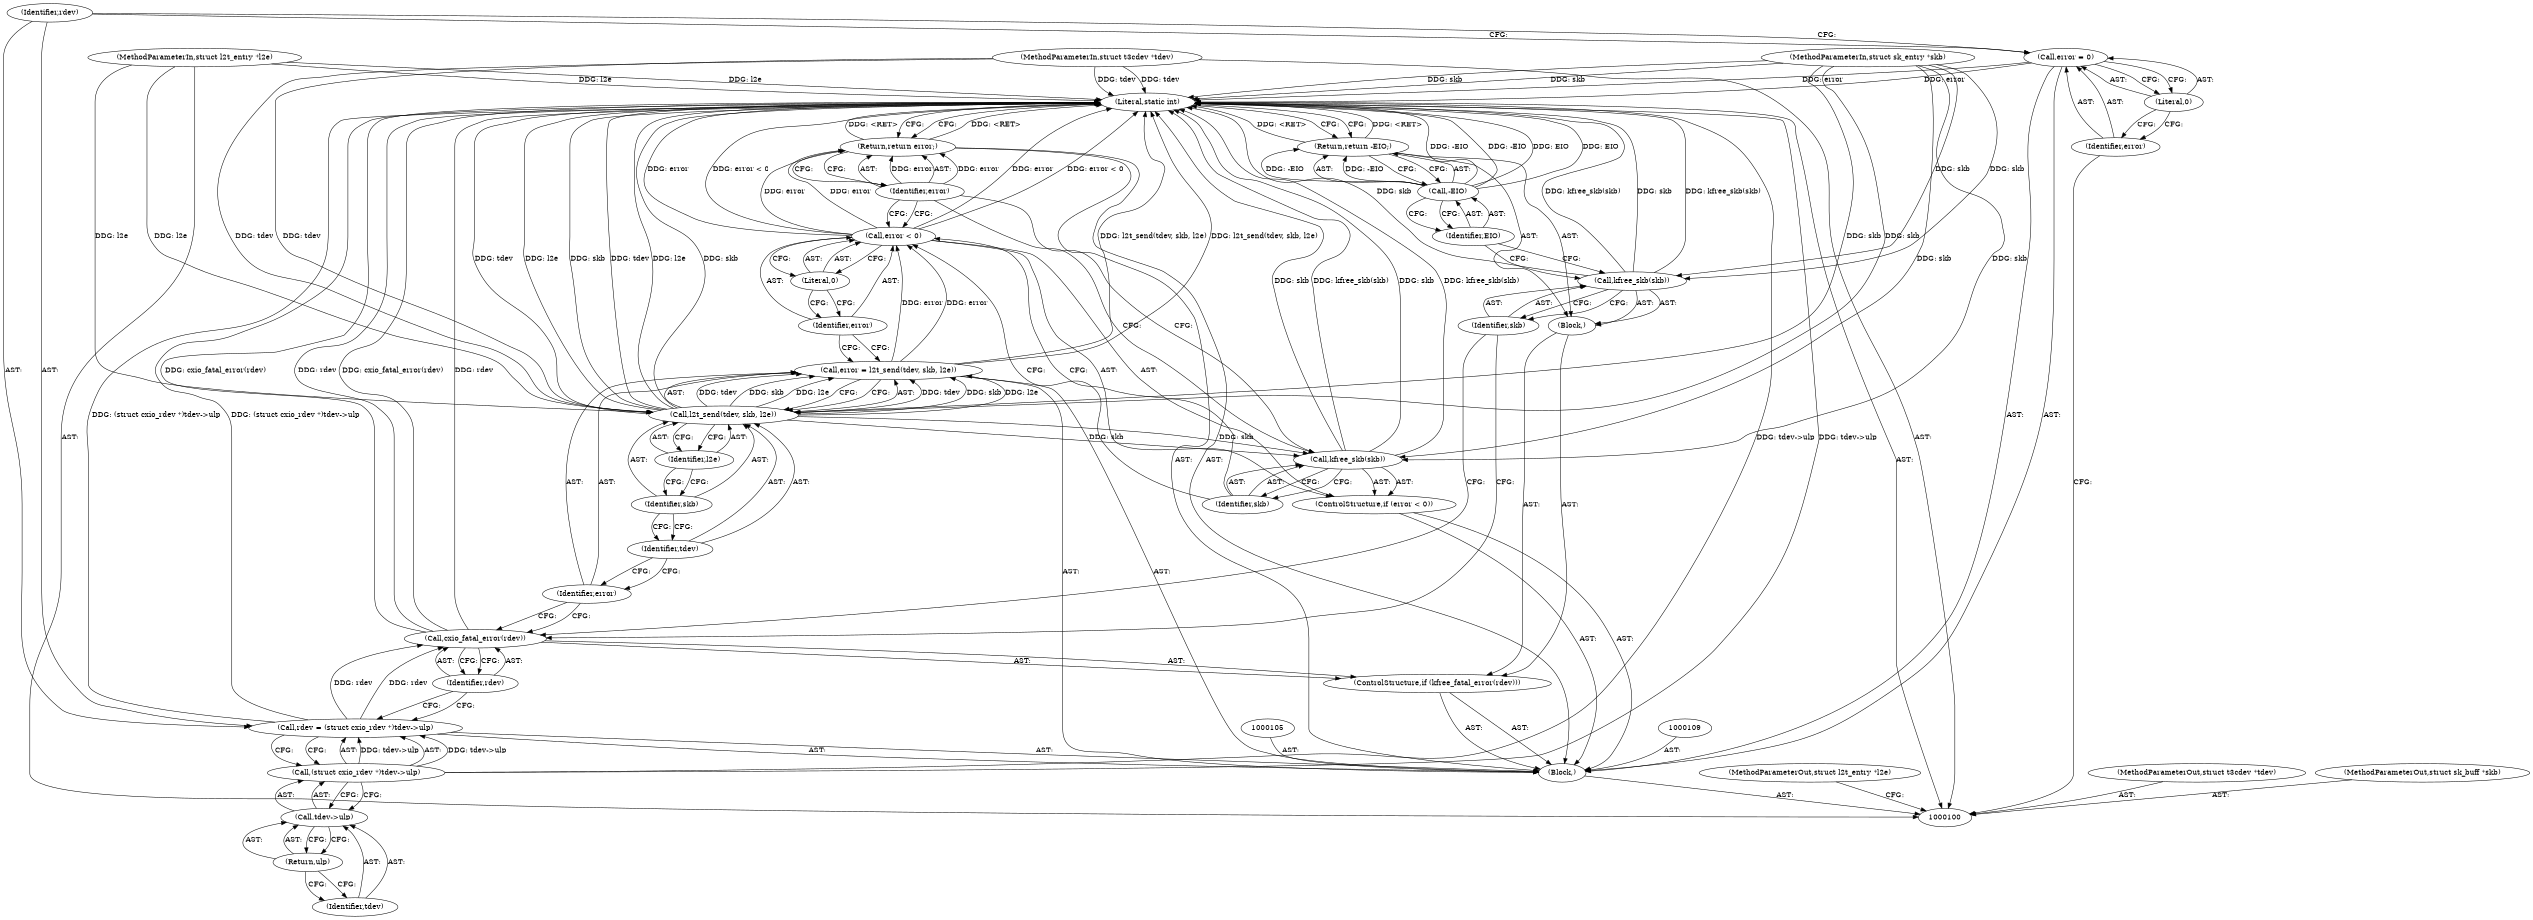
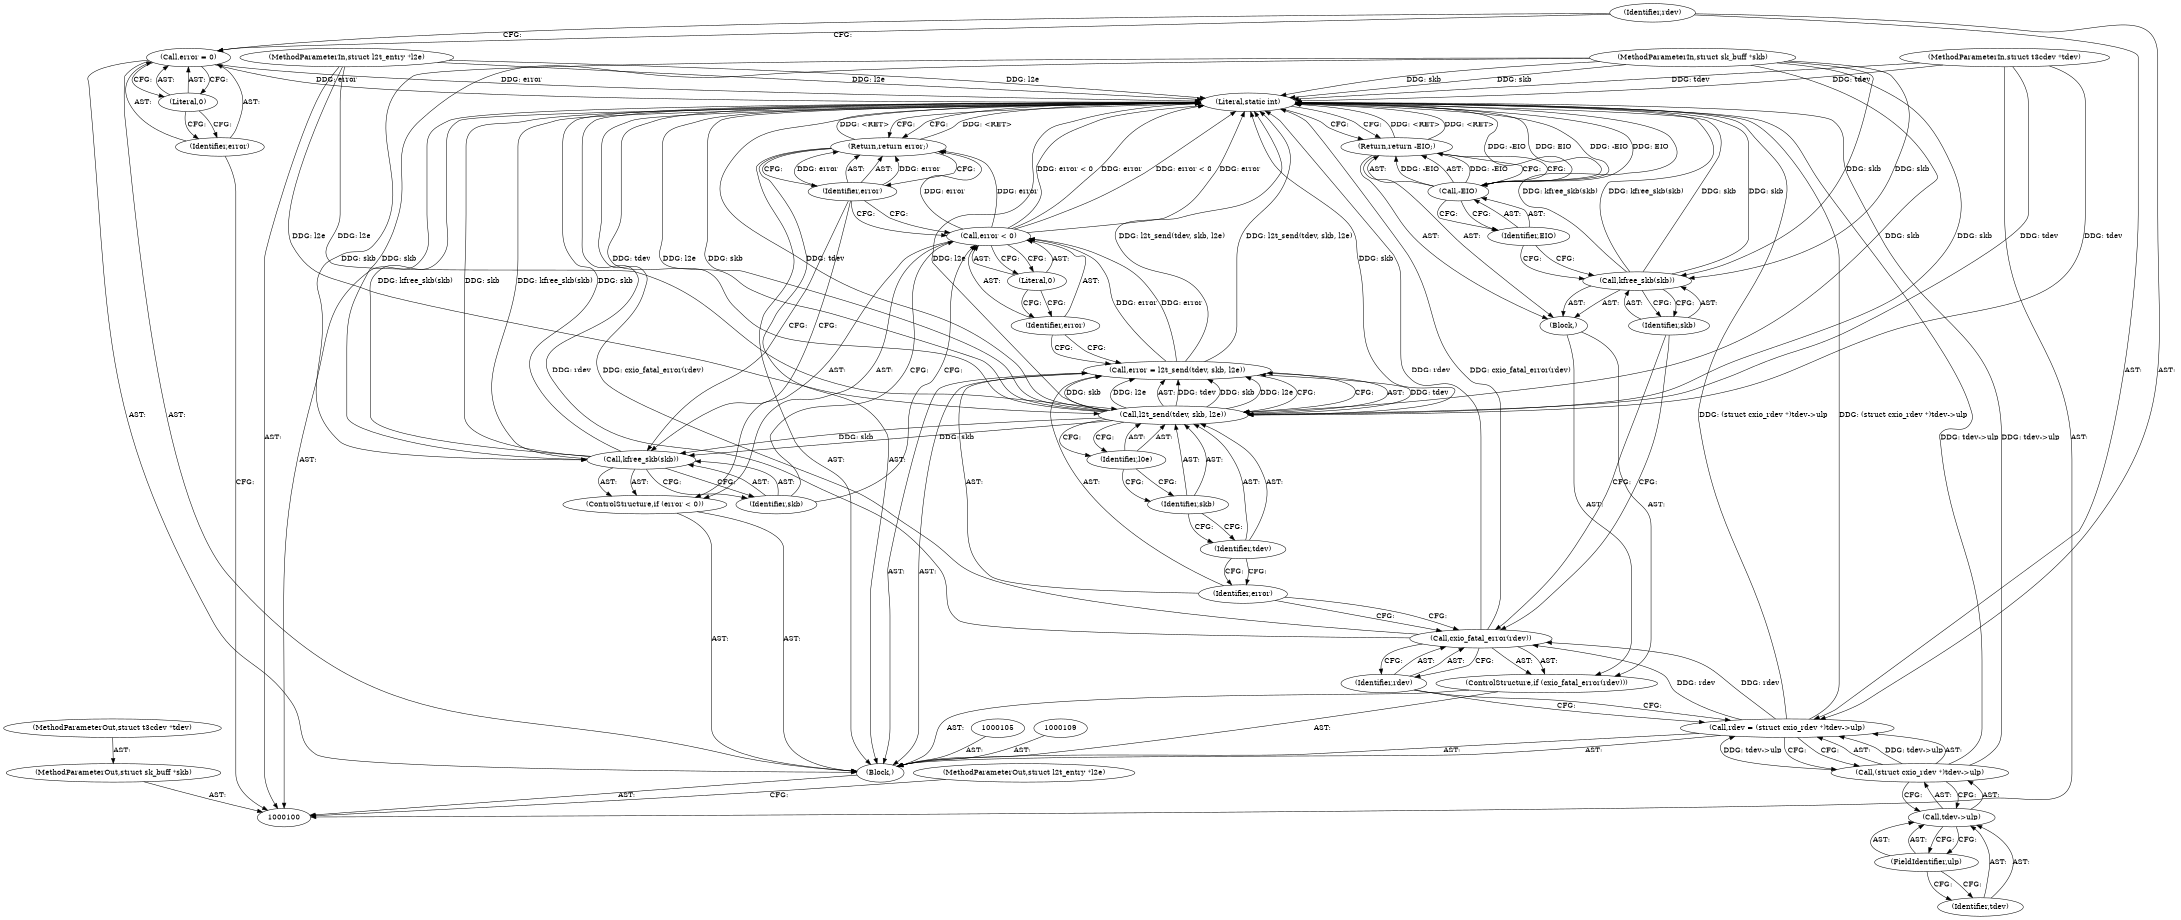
(1868, 58) -> (1693, 58)
(694, 460) -> (1126, 460)
(1437, 683) -> (1547, 683)
(2070, 801) -> (113, 748)
(308, 862) -> (1927, 862)
